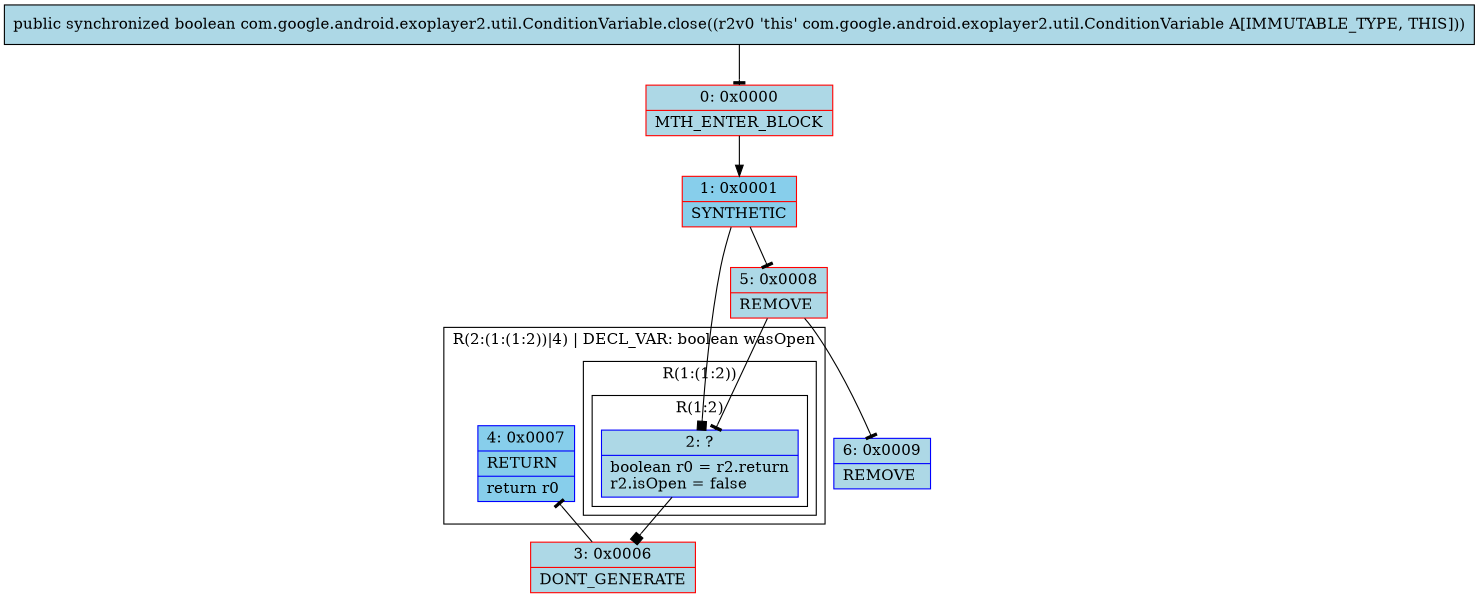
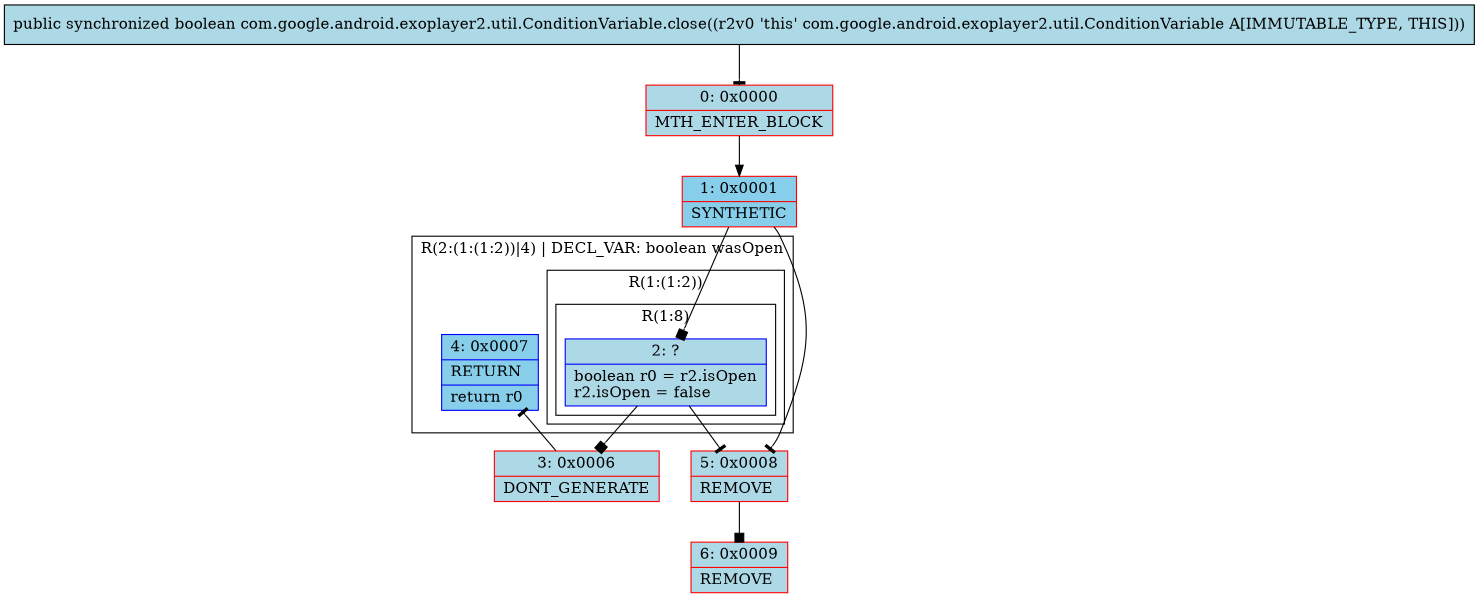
(742, 372) -> (704, 426)
(841, 374) -> (739, 516)
(700, 408) -> (666, 317)
(882, 464) -> (739, 567)
(700, 467) -> (666, 376)
